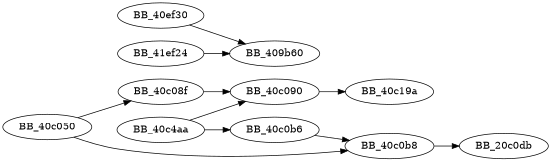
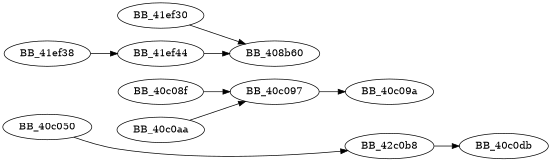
(161, 16) -> (161, 16)
none -> (47, 54)
(161, 54) -> (161, 54)
(275, 54) -> (275, 54)
(275, 92) -> (275, 92)
(389, 92) -> (389, 92)
(101, 110) -> none
(161, 130) -> (161, 130)
(275, 130) -> none
(389, 146) -> (389, 146)
(504, 146) -> (504, 146)
